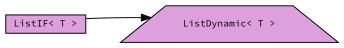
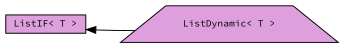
(114, 18) -> (116, 30)
